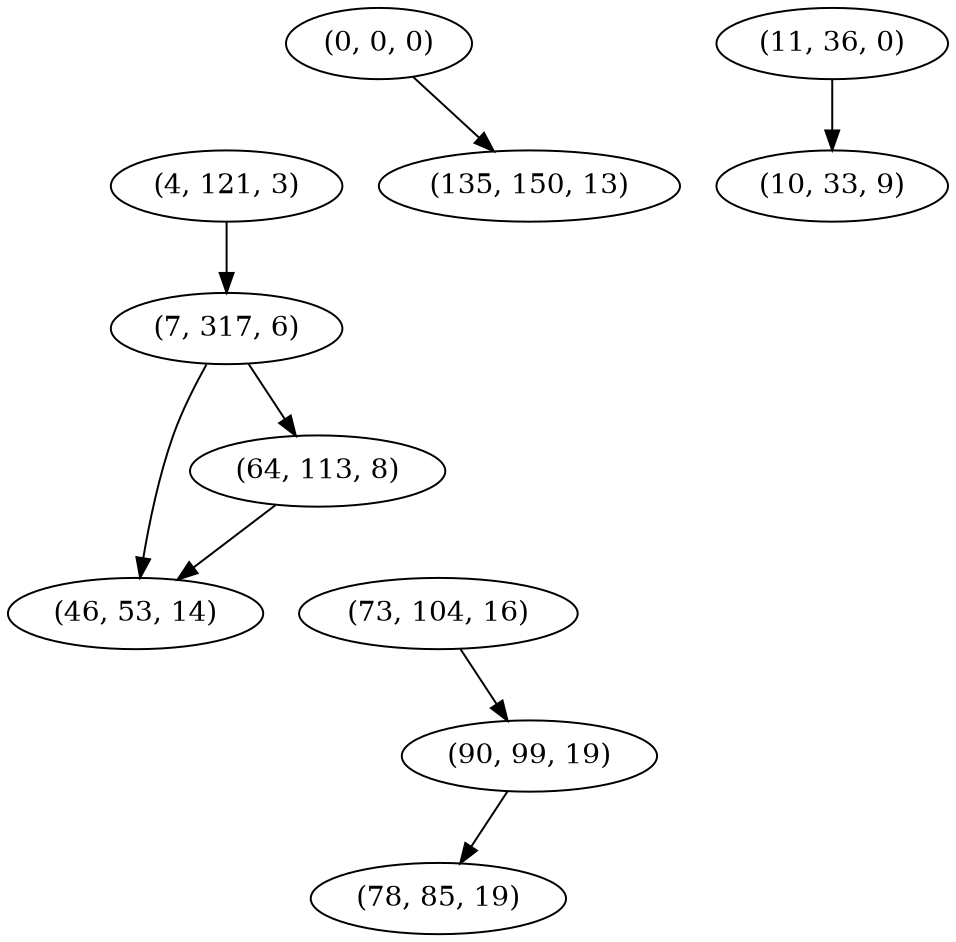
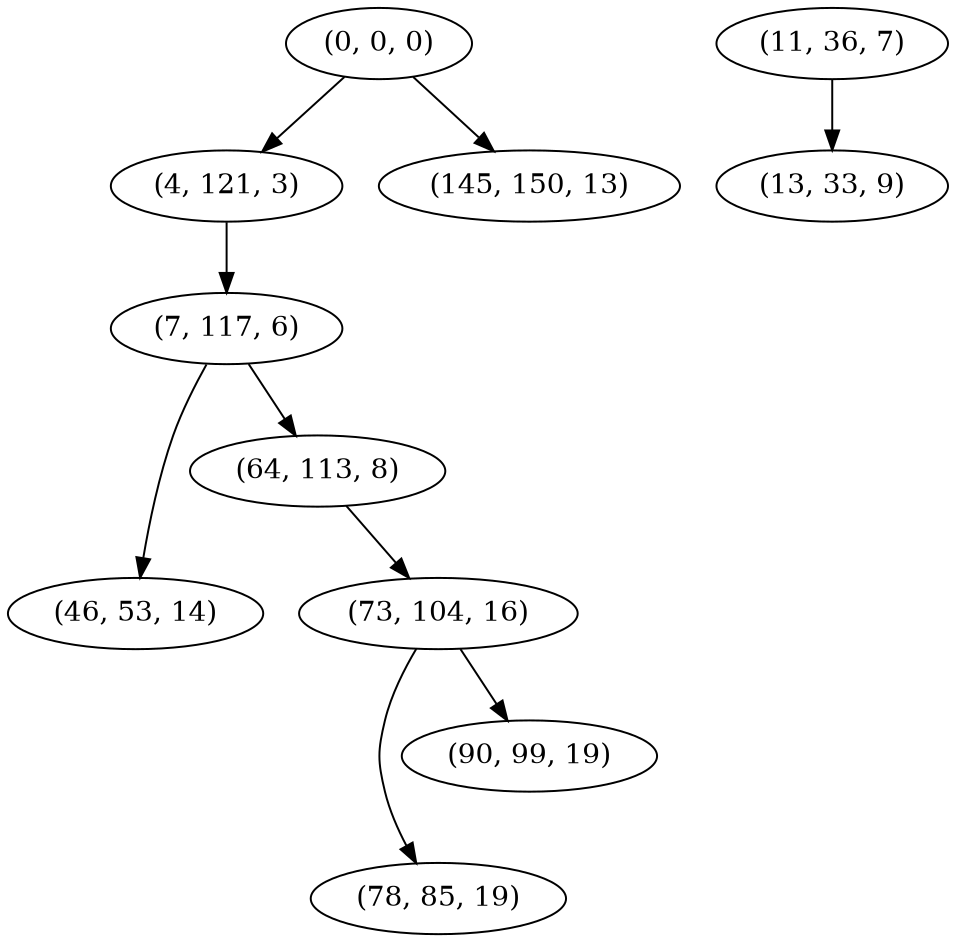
(832, 44) -> (832, 44)
none -> (311, 108)
(529, 186) -> (529, 186)
(832, 186) -> (832, 186)
(227, 329) -> (227, 329)
(234, 536) -> (371, 534)
(489, 819) -> (380, 746)
